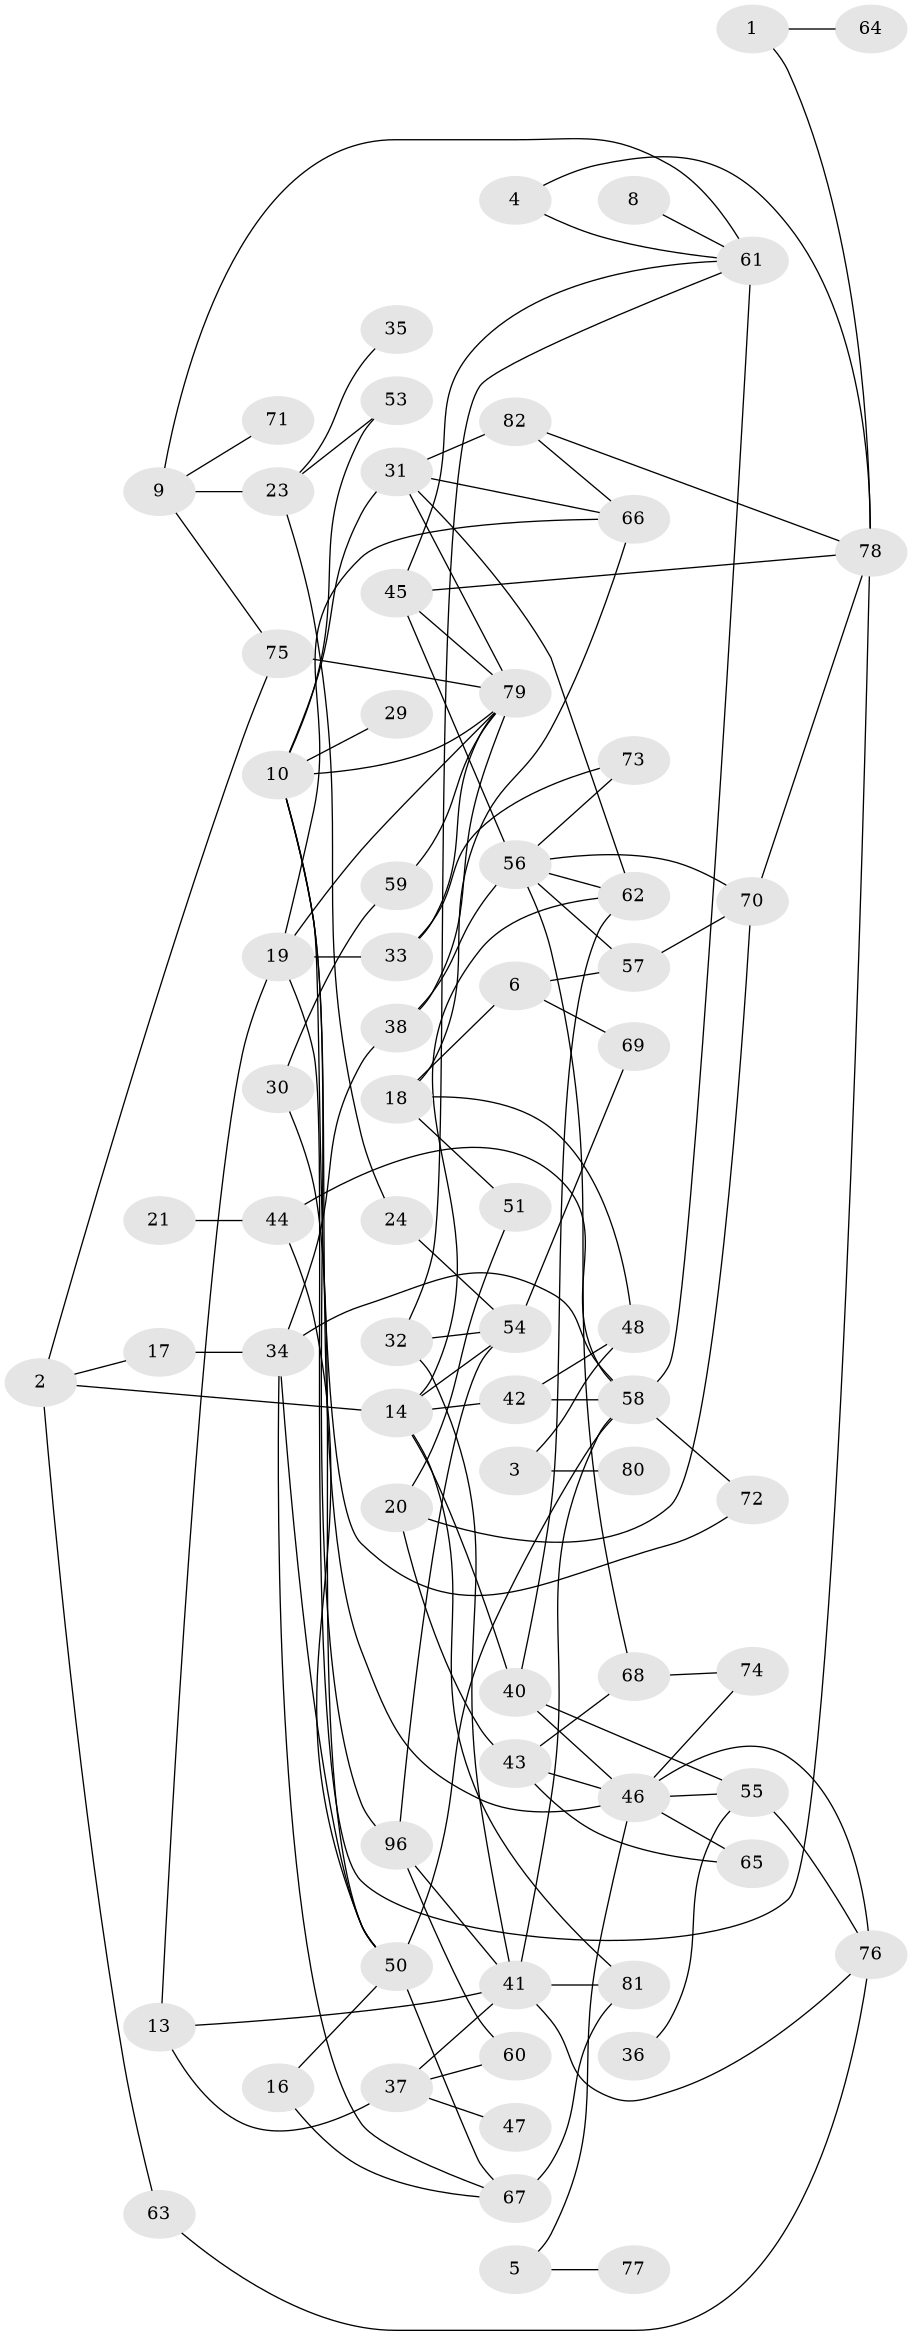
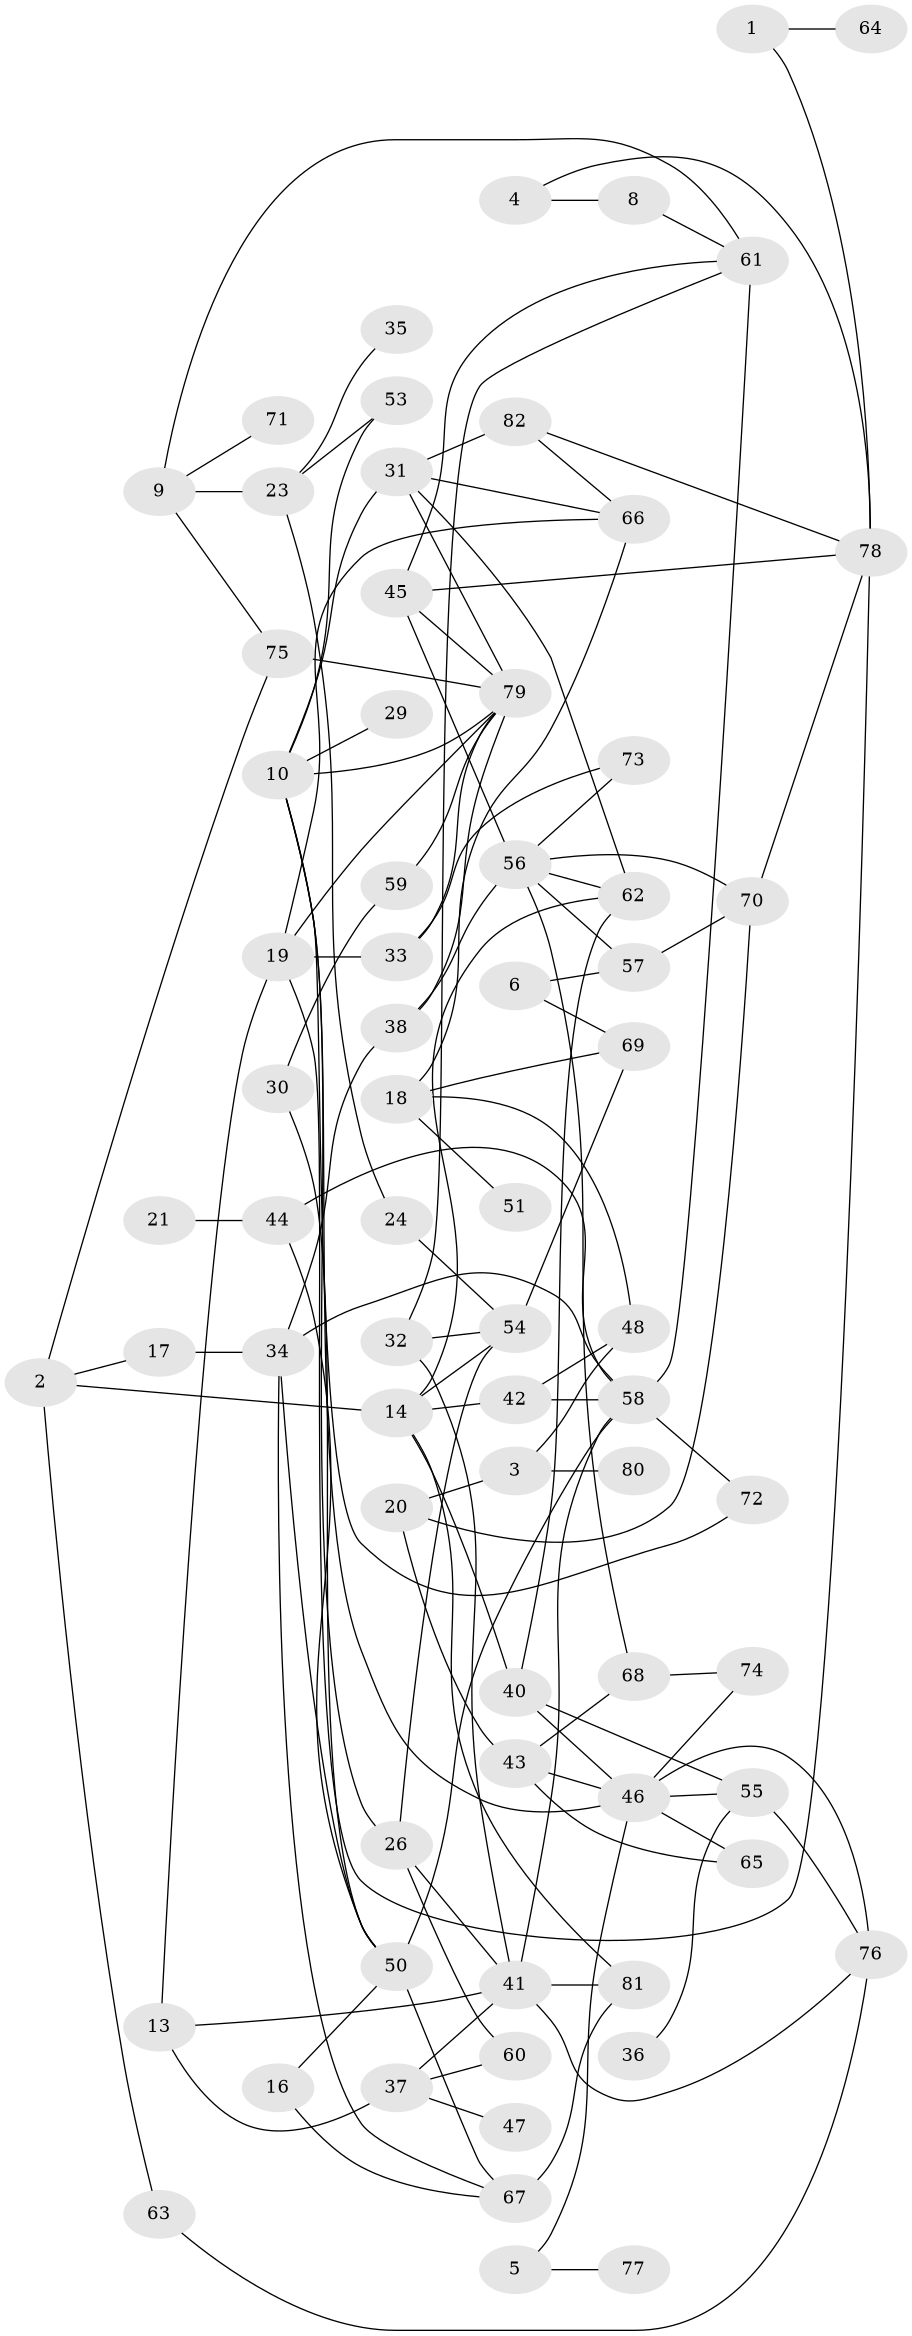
(629, 244) -> (575, 200)
(456, 1043) -> (514, 1070)
(462, 1353) -> (456, 1489)
(397, 1845) -> (397, 1845)
